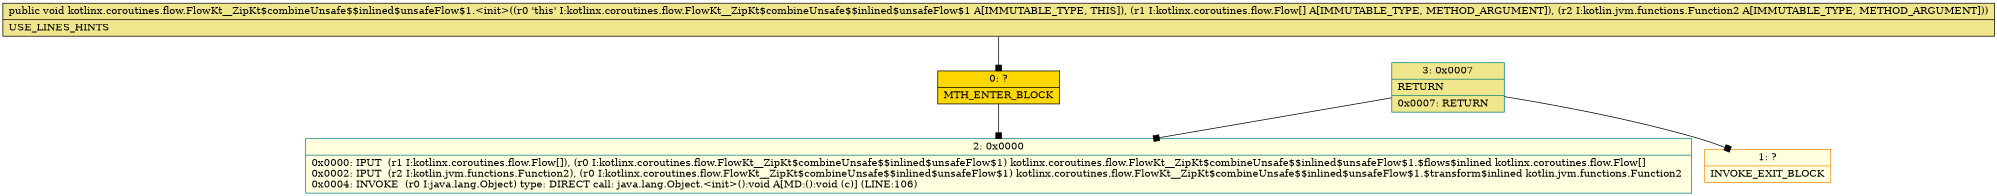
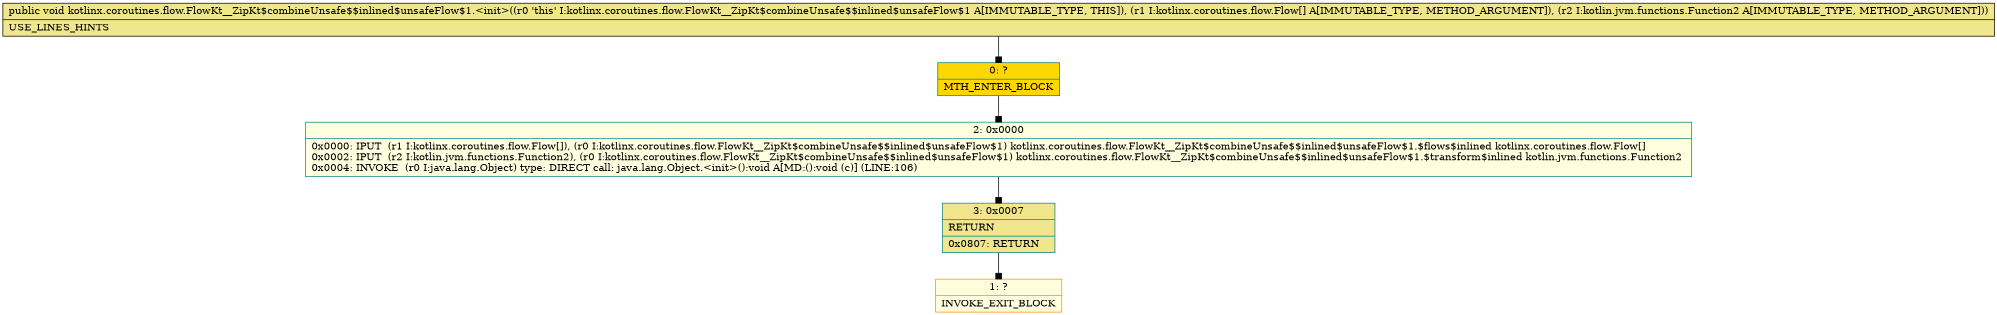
(999, 87) -> (999, 79)
(1448, 104) -> (999, 244)
(1276, 118) -> (999, 186)
